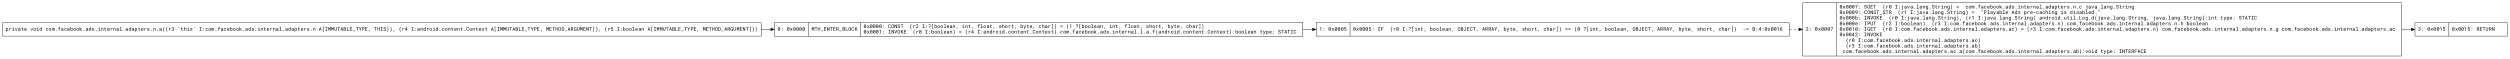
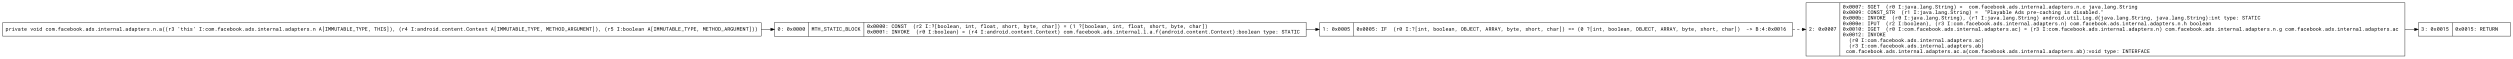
(835, 29) -> (836, 29)
(1864, 35) -> (1868, 35)
